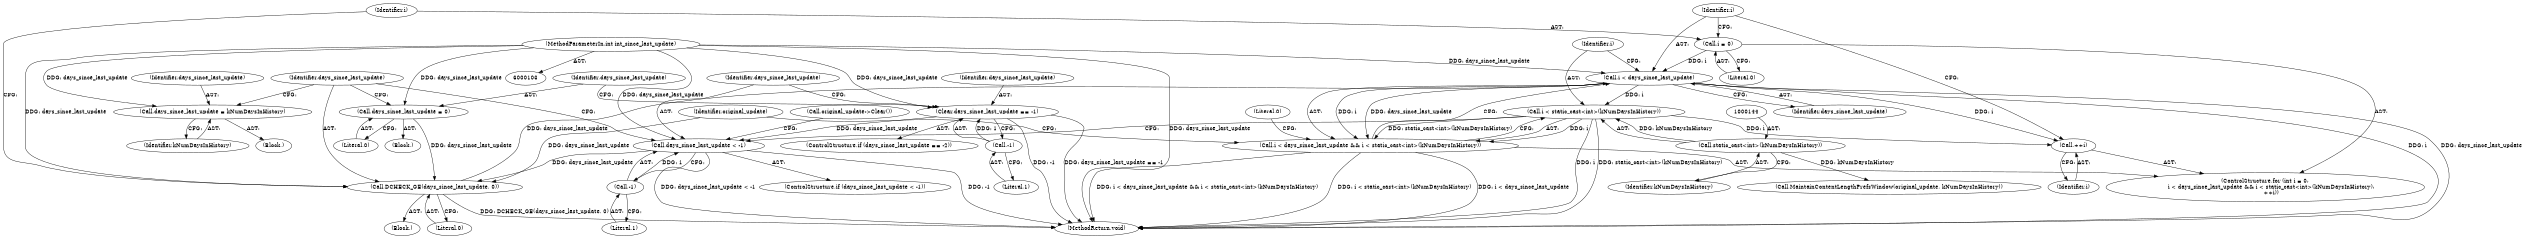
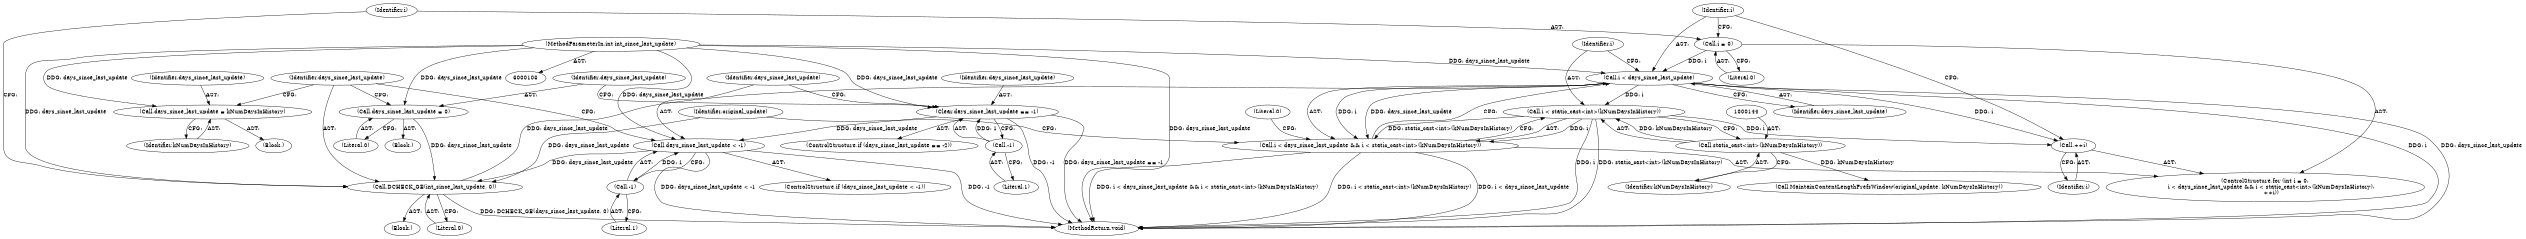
(850, 112) -> none
(1138, 126) -> (1699, 122)
(435, 187) -> (435, 187)
